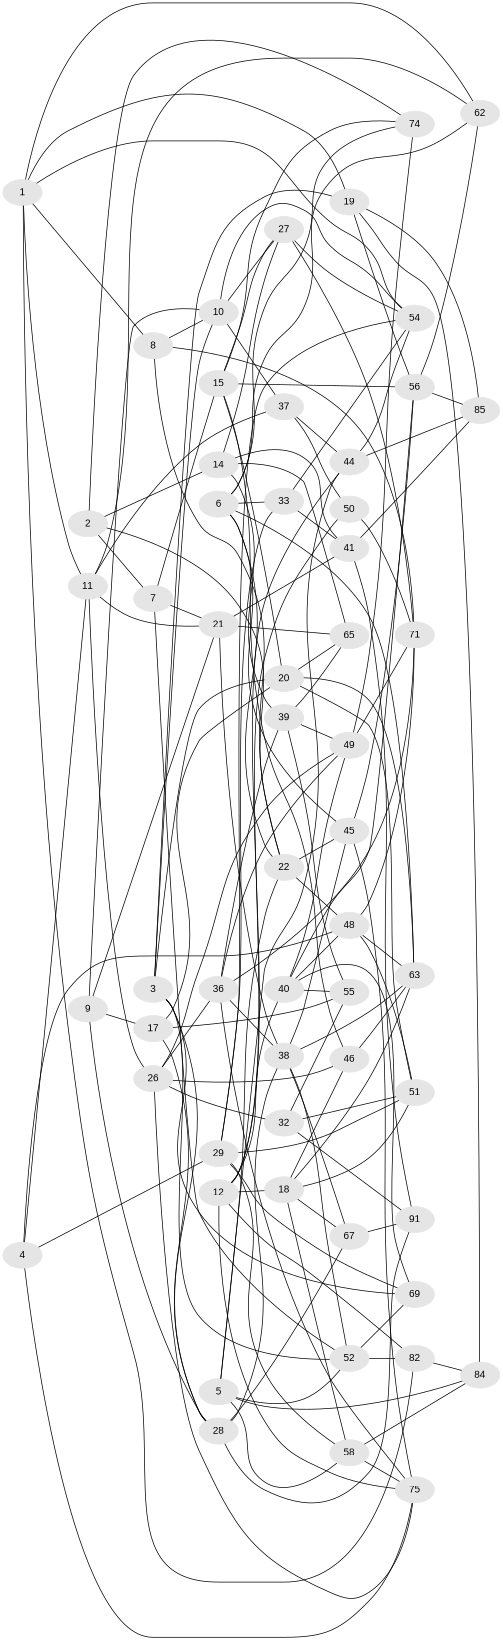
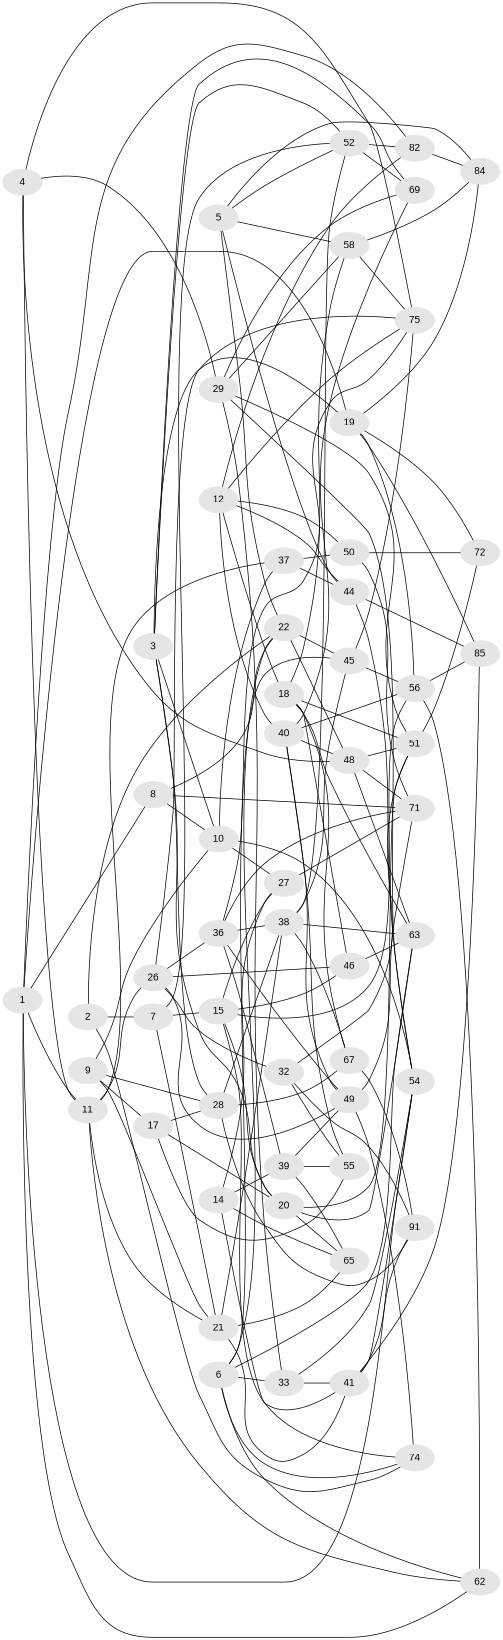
(342, 282) -> (381, 1298)
(158, 492) -> none
none -> (480, 553)
